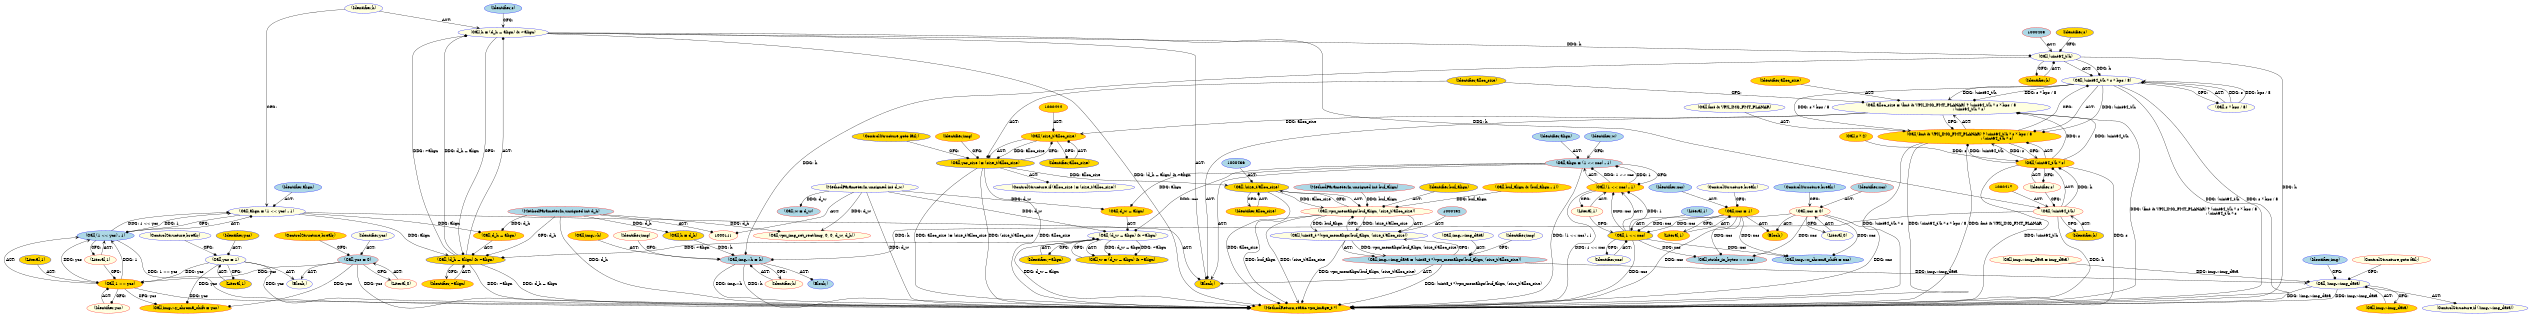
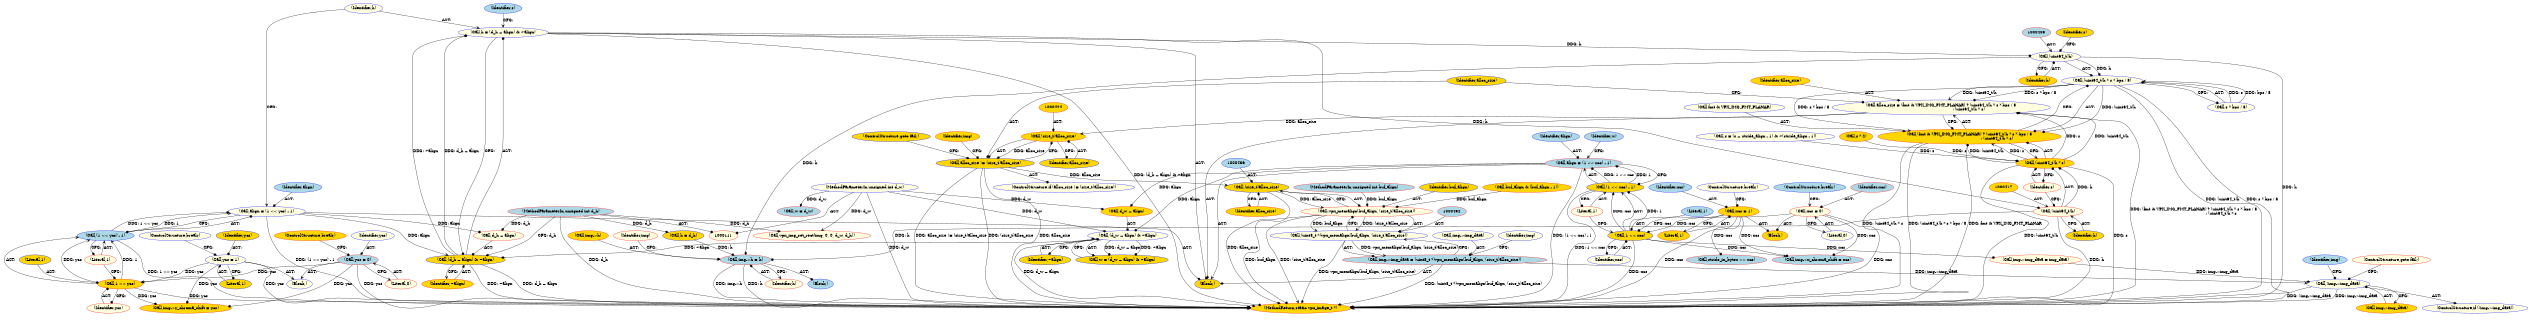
none -> (1765, 137)
(985, 163) -> (985, 163)
(1615, 187) -> (1615, 187)
(1189, 199) -> (1189, 199)
(1662, 224) -> (1662, 224)
(499, 236) -> (499, 236)
(1787, 243) -> none
(1074, 246) -> (1074, 246)
(1665, 251) -> (1819, 249)
(1818, 260) -> (1818, 260)
(178, 275) -> (178, 275)
(147, 296) -> (147, 296)
none -> (737, 305)
